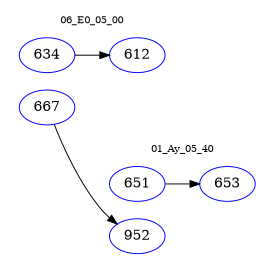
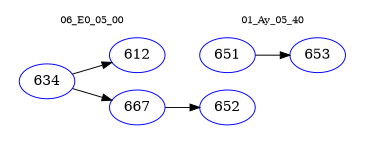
none -> (87, 93)
(137, 236) -> (227, 107)
